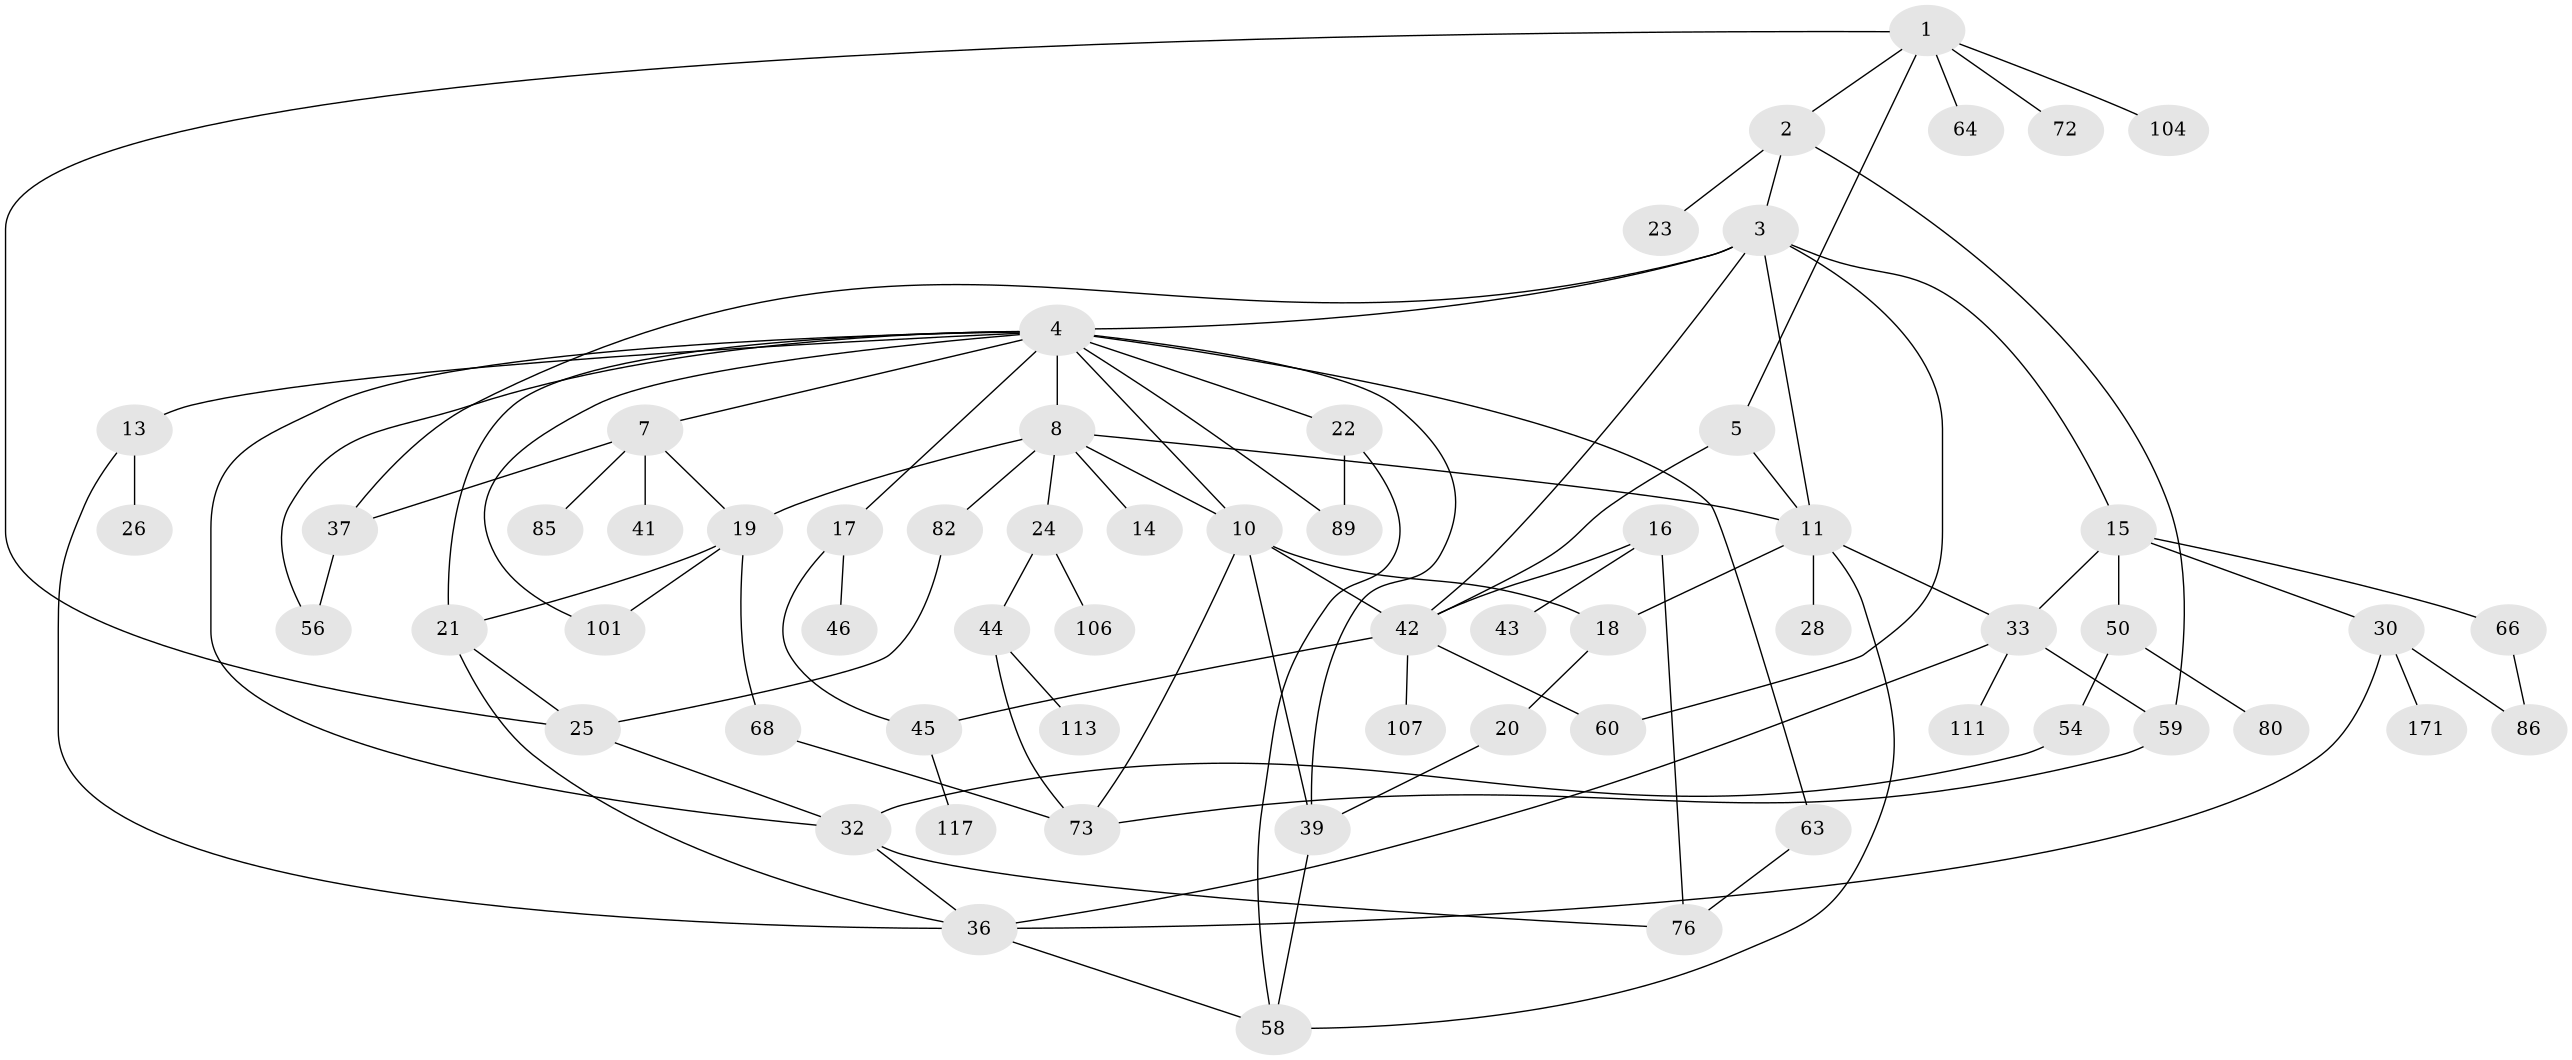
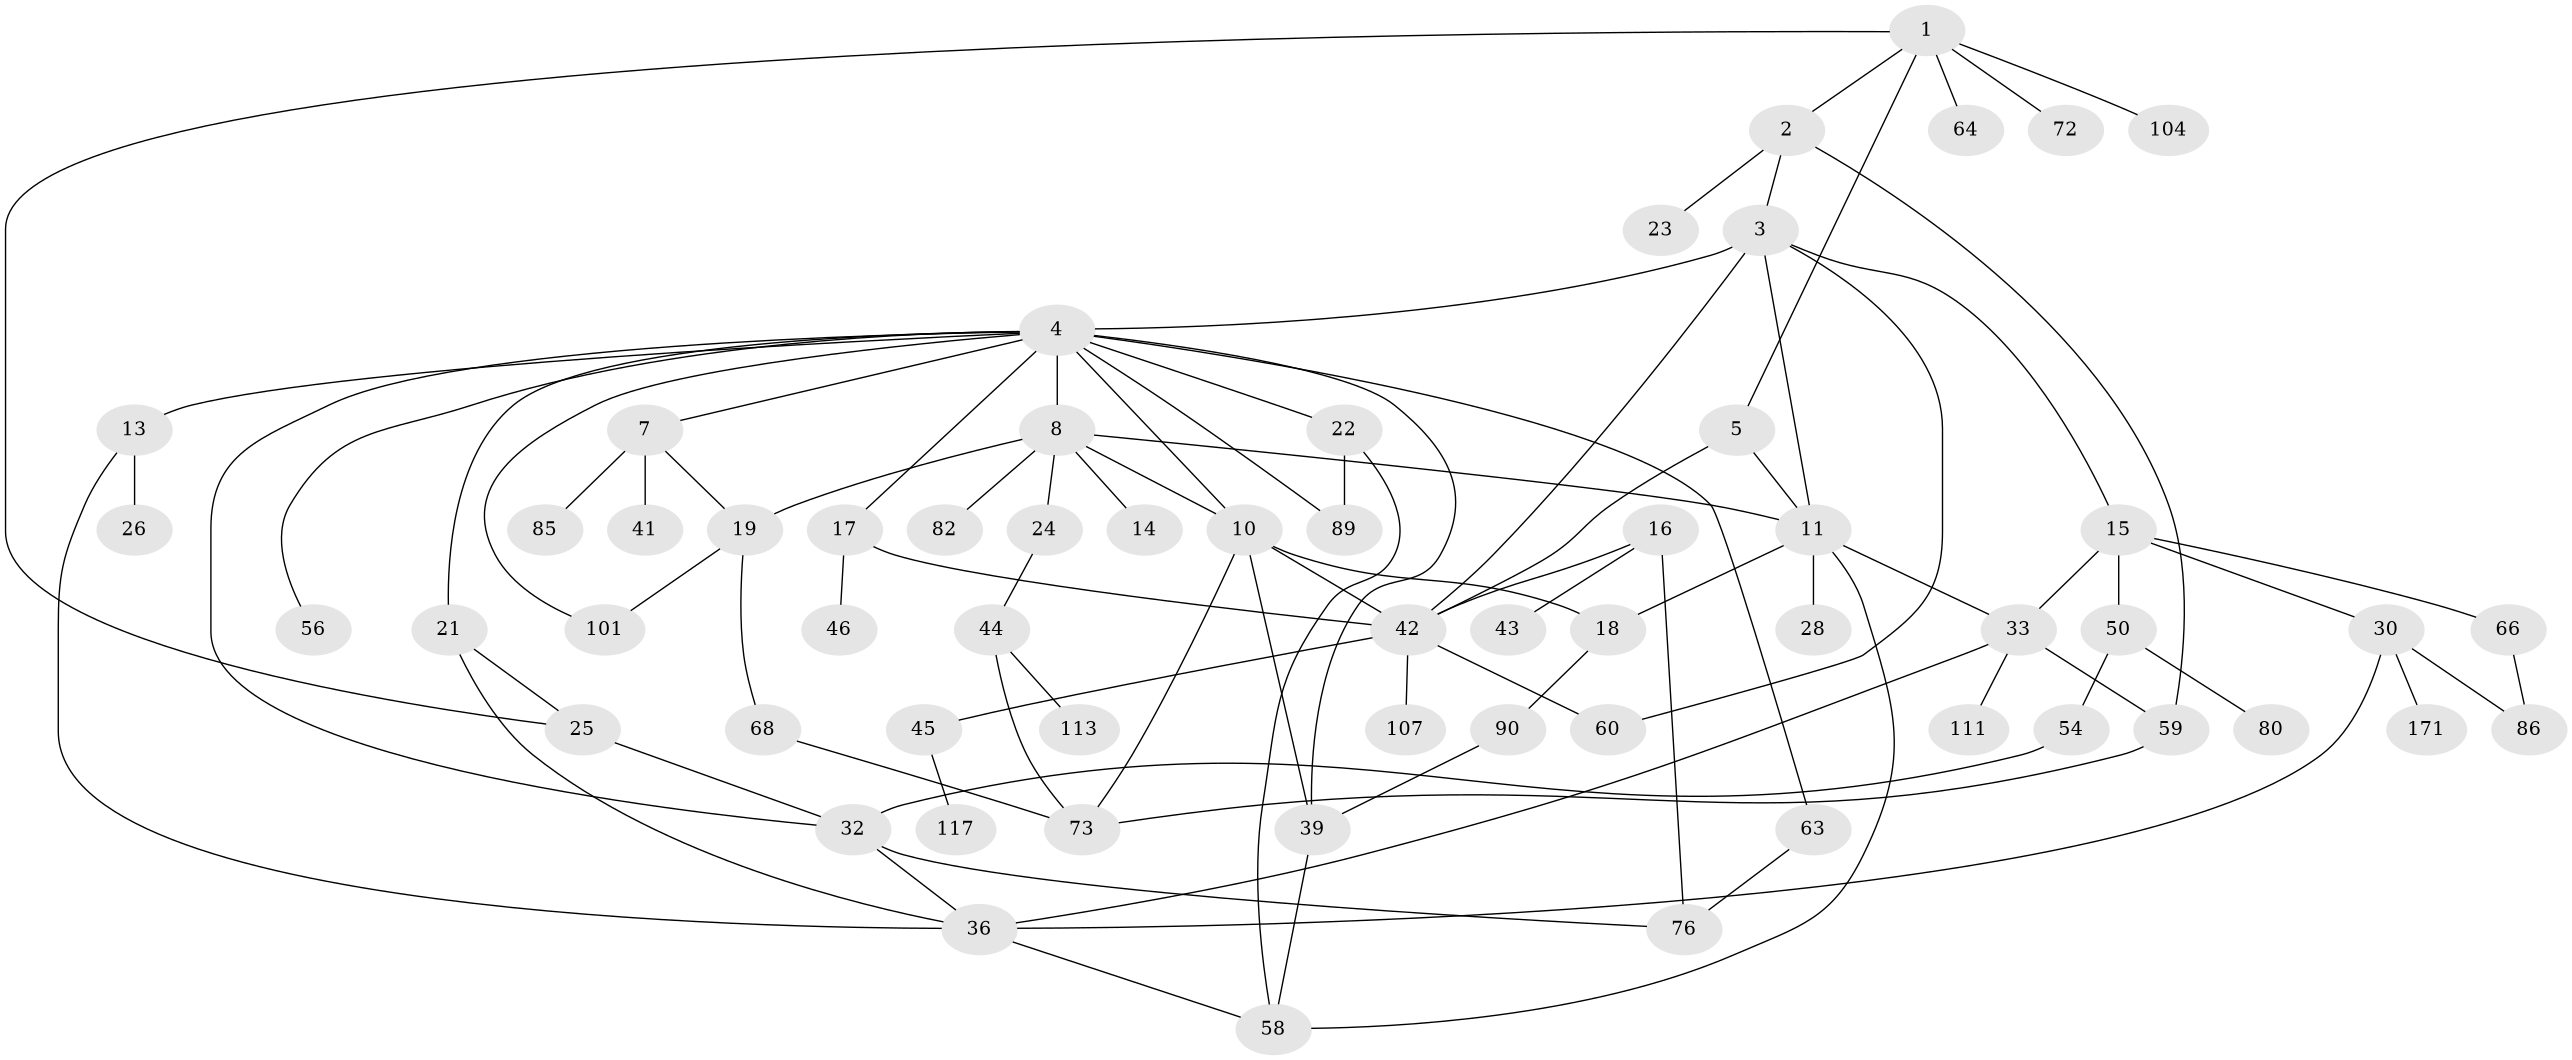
(340, 530) -> none
(601, 587) -> none
(1095, 630) -> none
(791, 657) -> (1121, 595)
(801, 683) -> none
(1508, 730) -> (1508, 730)
